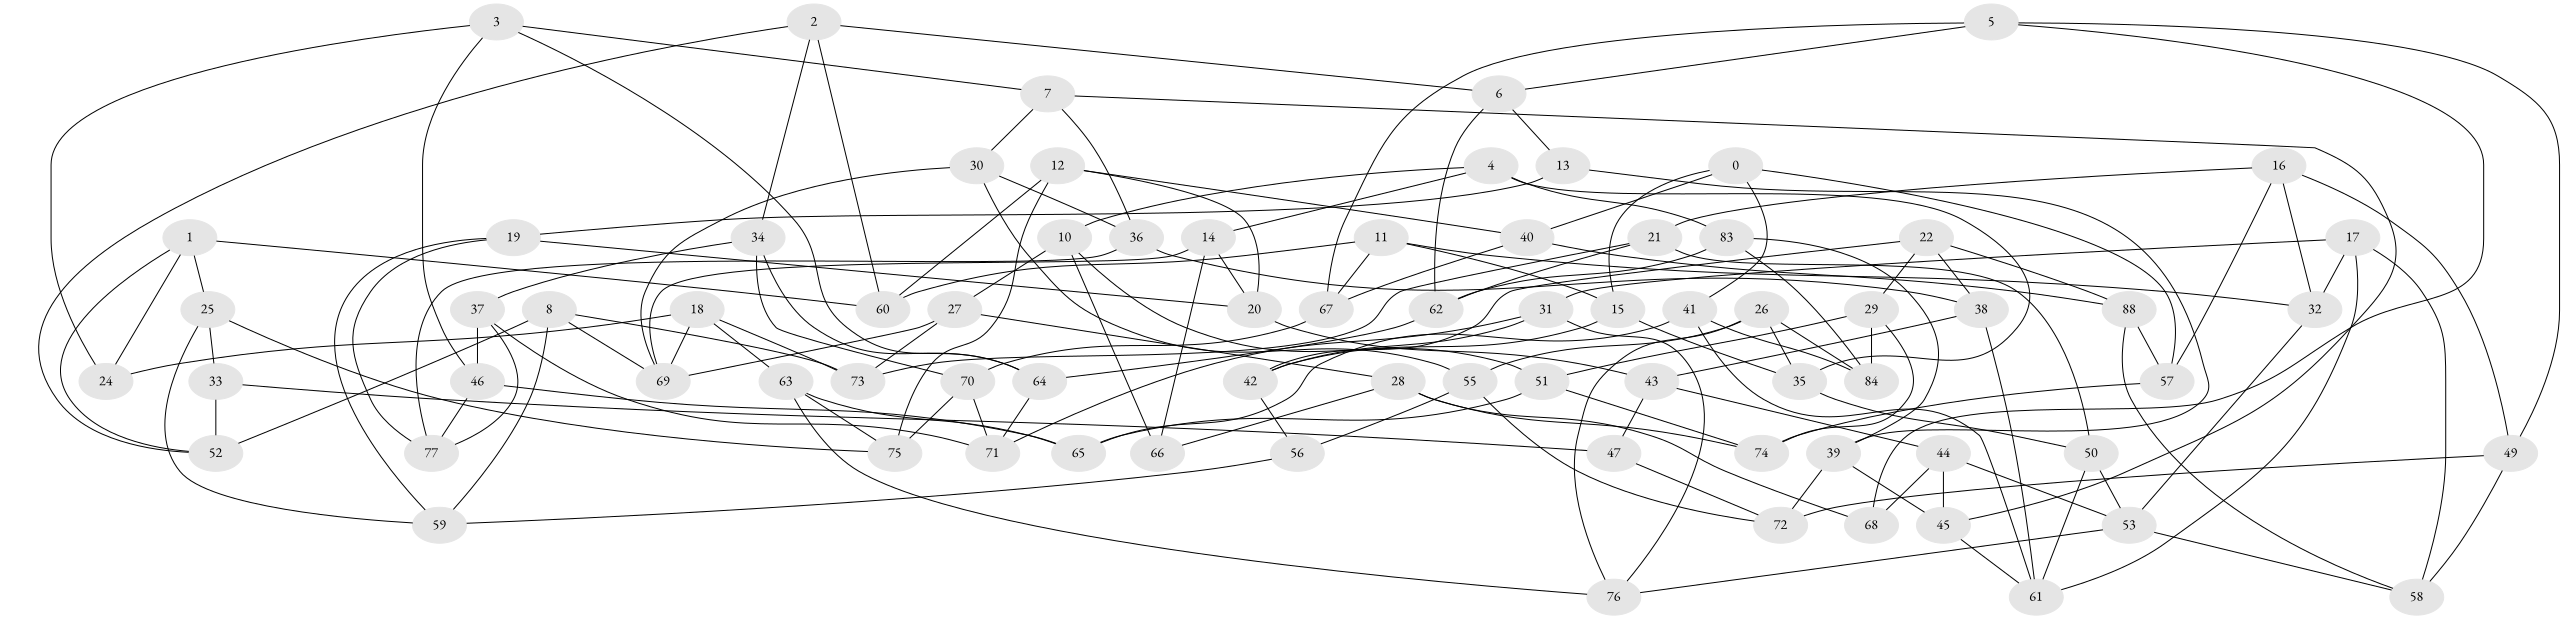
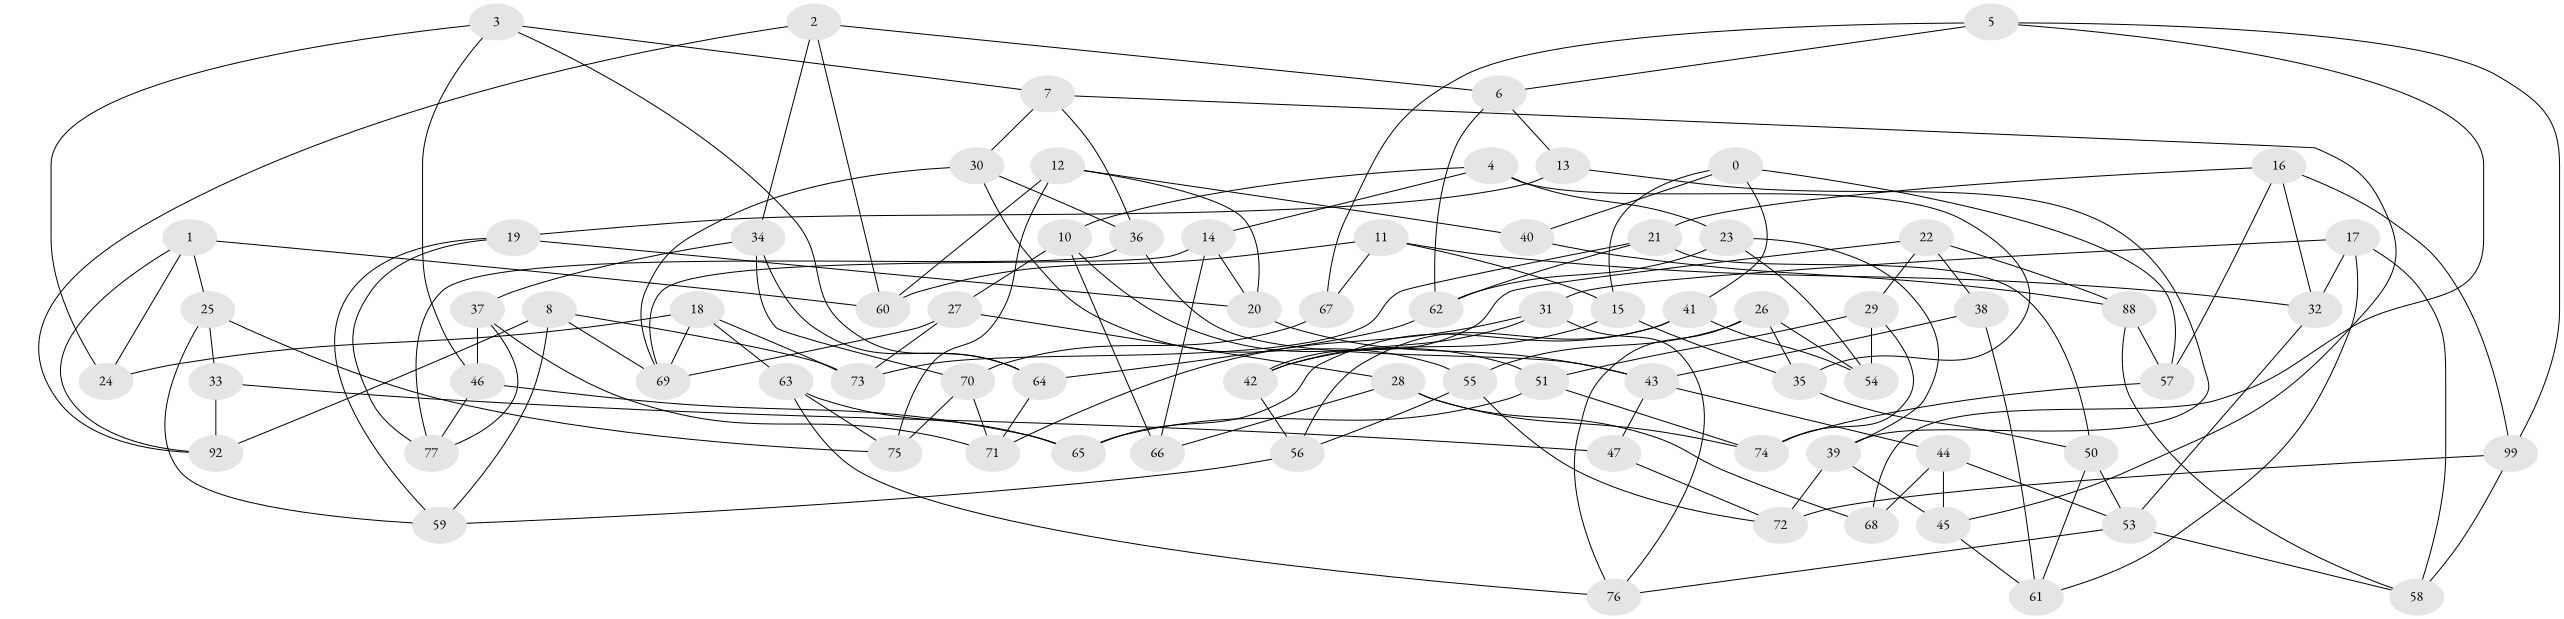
(1727, 238) -> (1727, 238)
(1425, 271) -> none
(1455, 290) -> (1268, 342)
(1871, 381) -> (1871, 381)
(1935, 413) -> (1370, 360)
(216, 453) -> (216, 453)
(2511, 453) -> (2511, 453)
